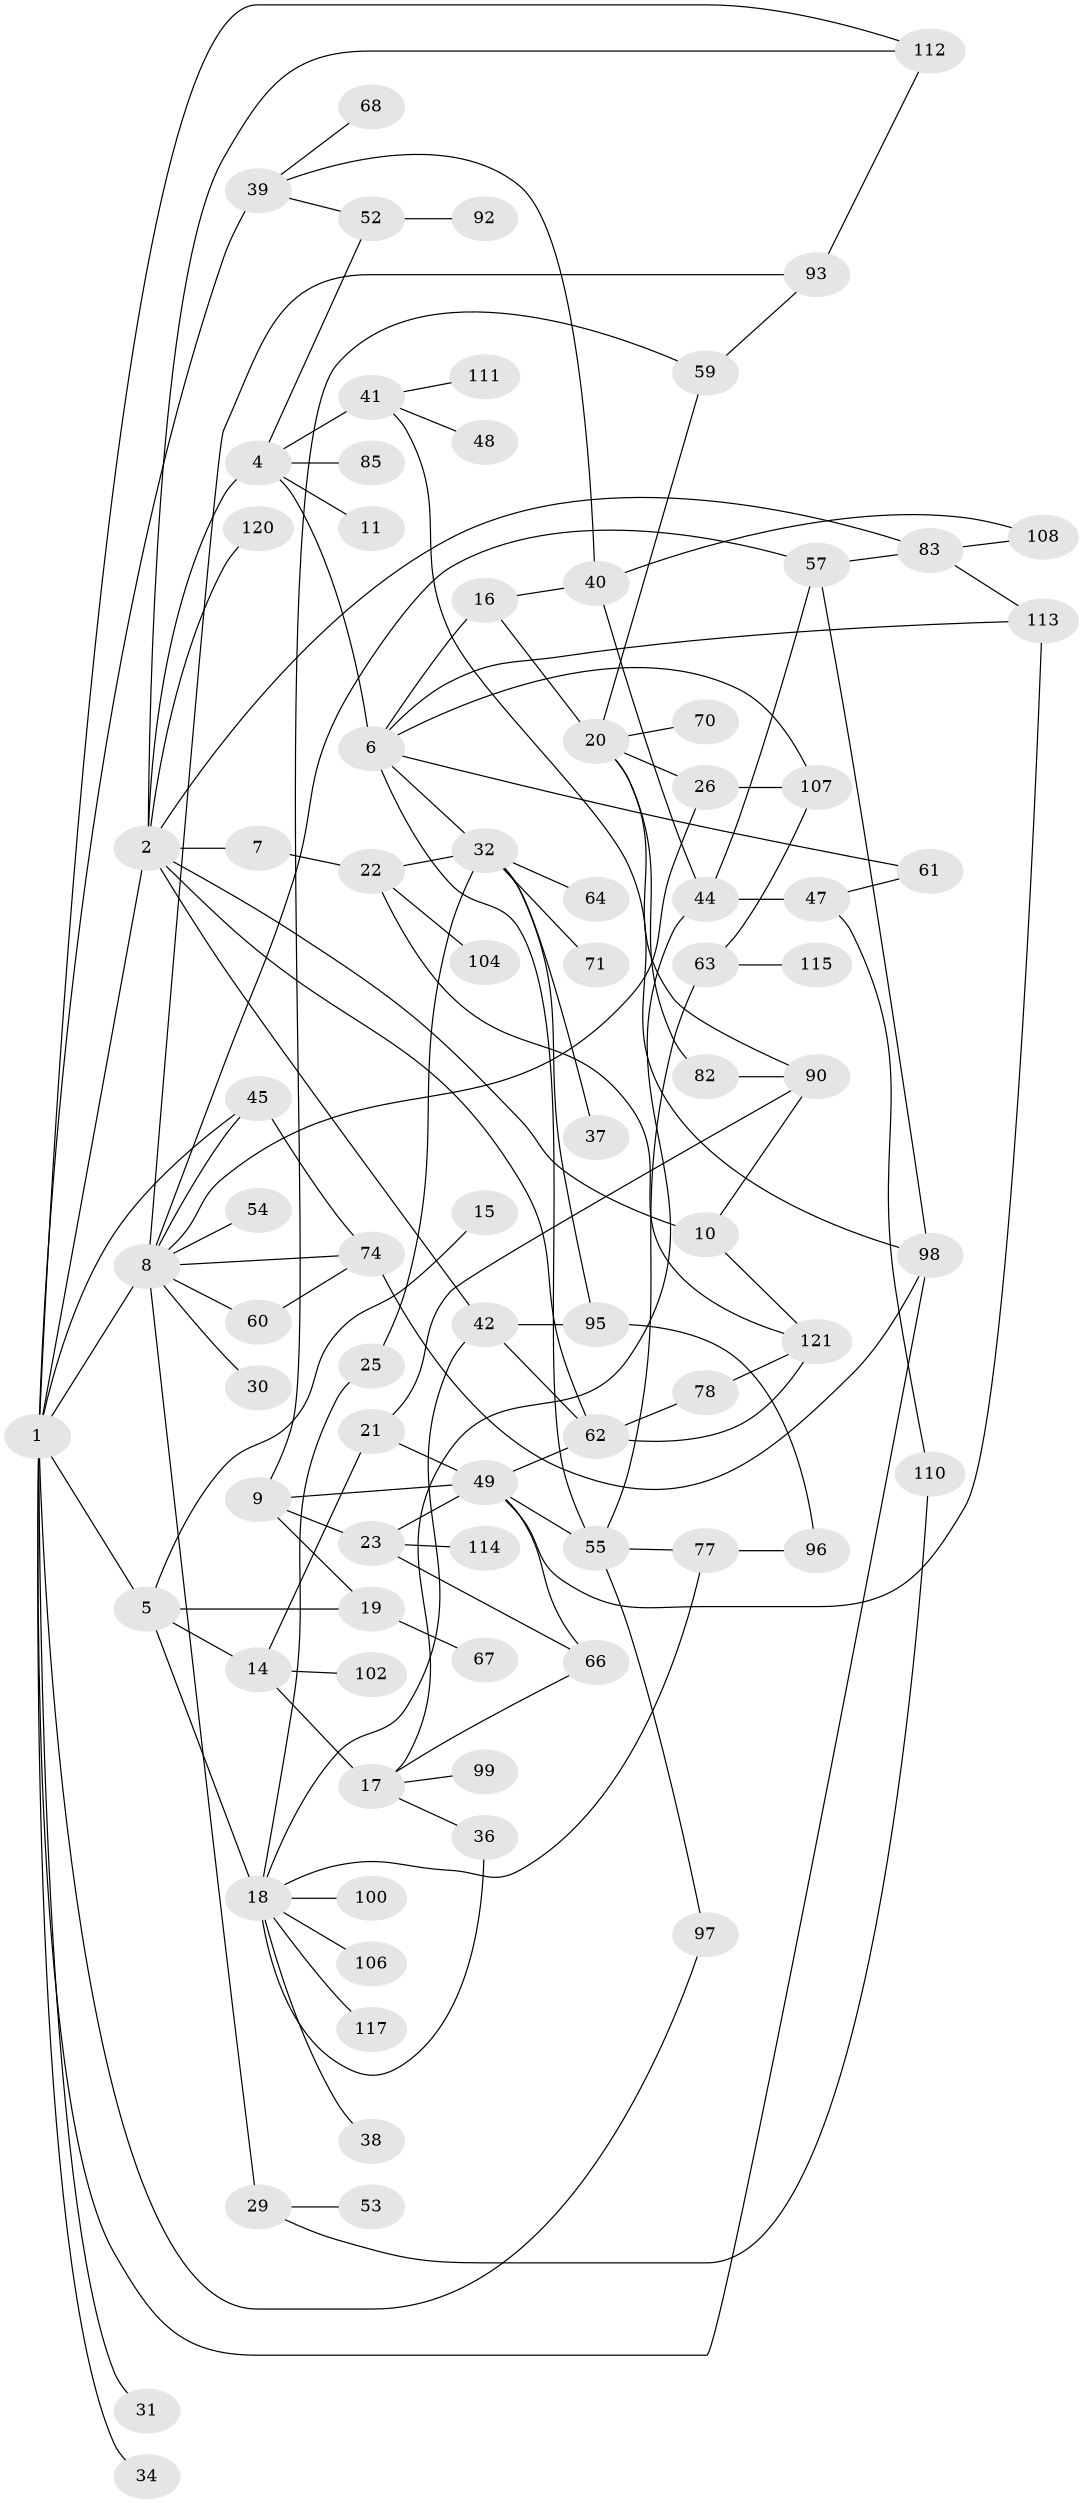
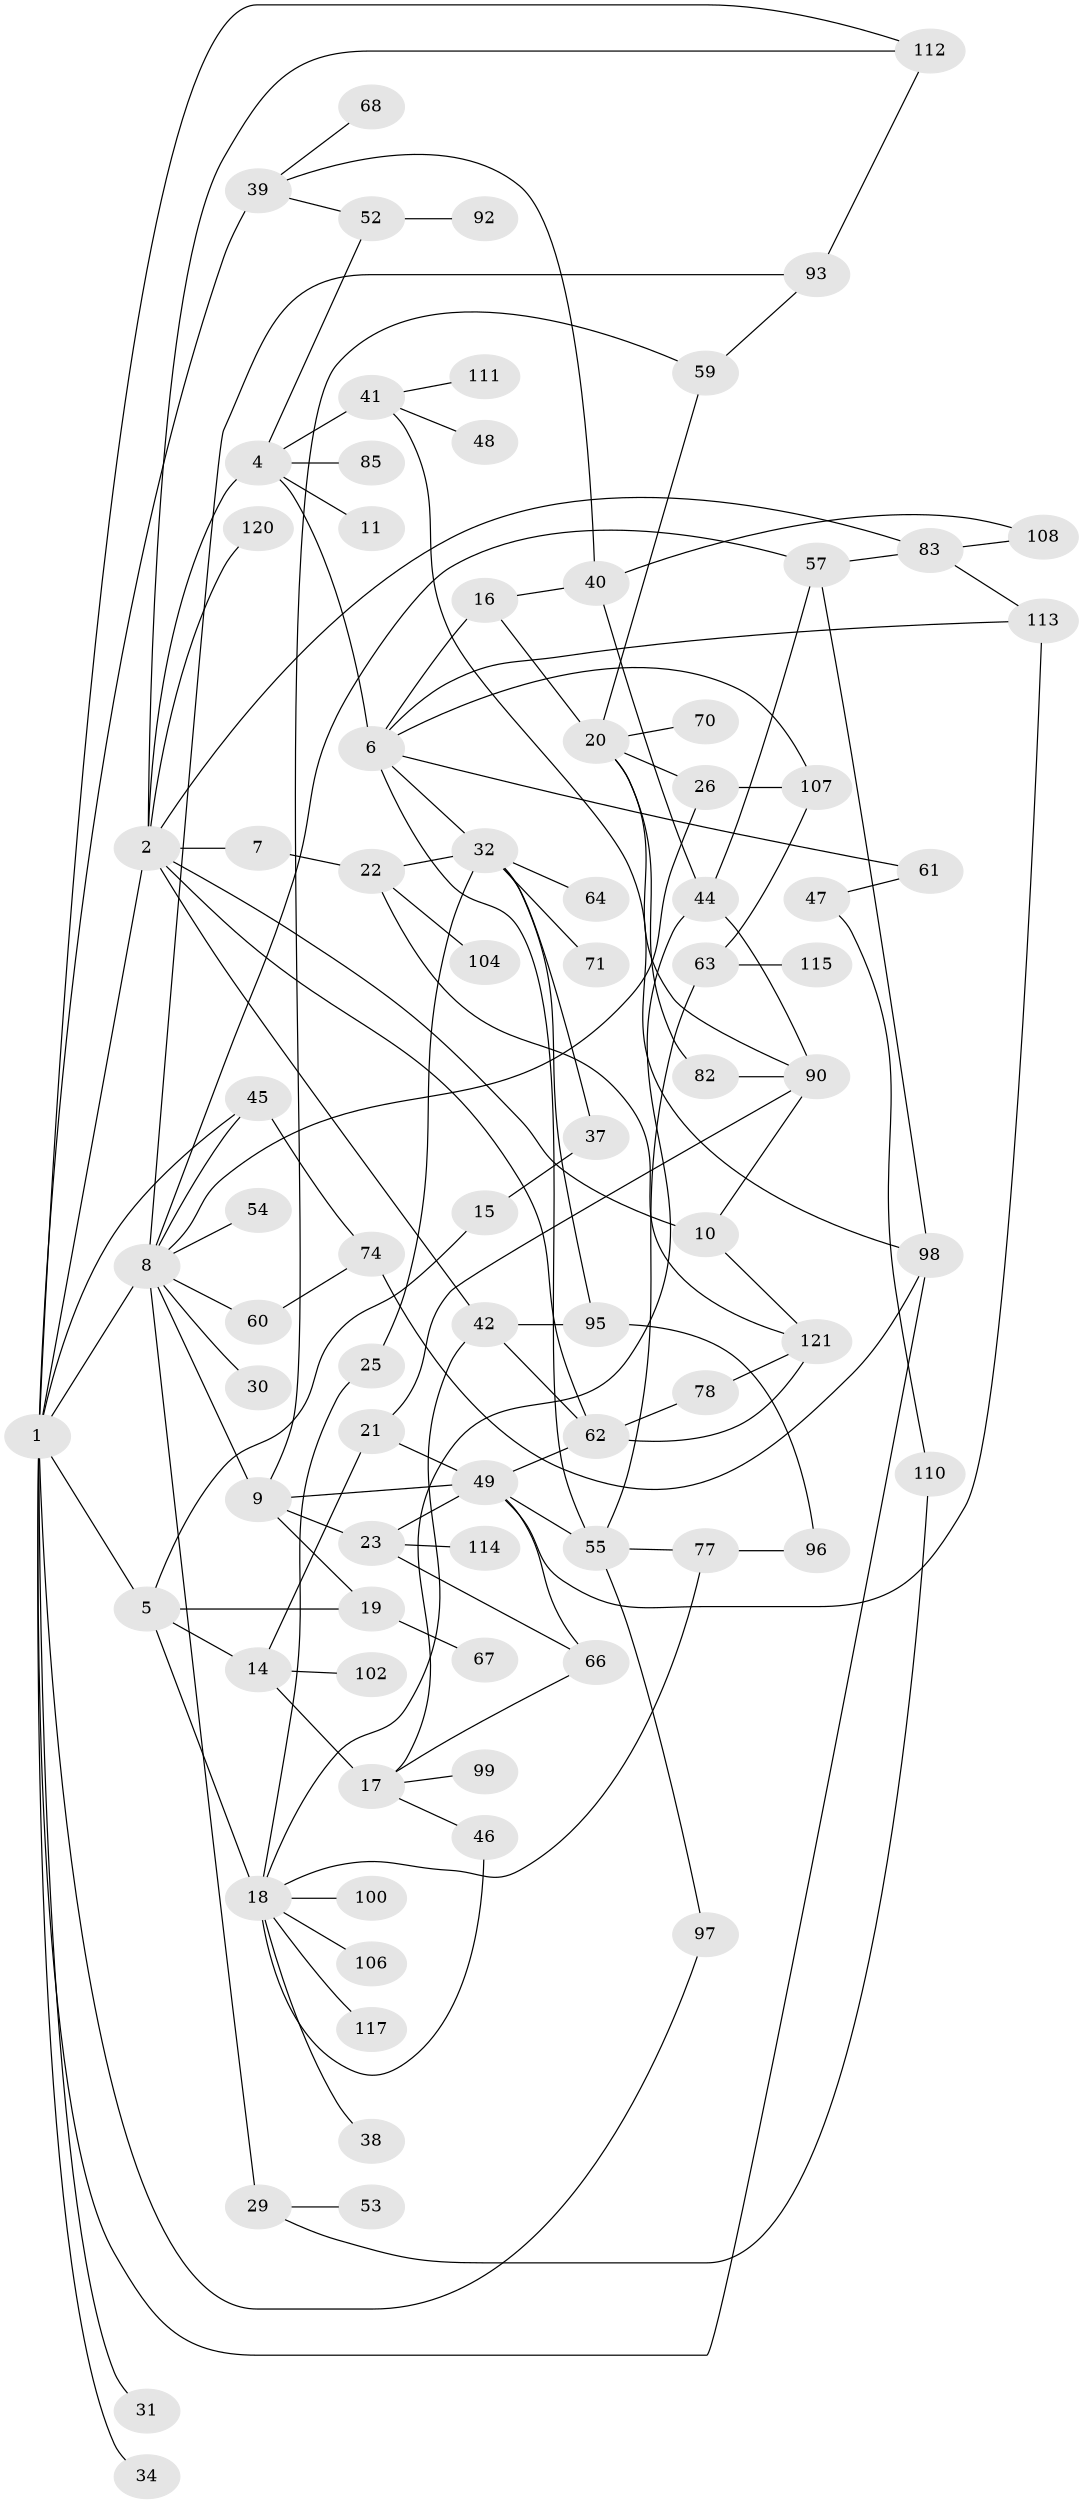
(769, 899) -> (771, 983)
none -> (541, 1175)
(259, 1260) -> (203, 1383)
(485, 1837) -> (485, 1837)
